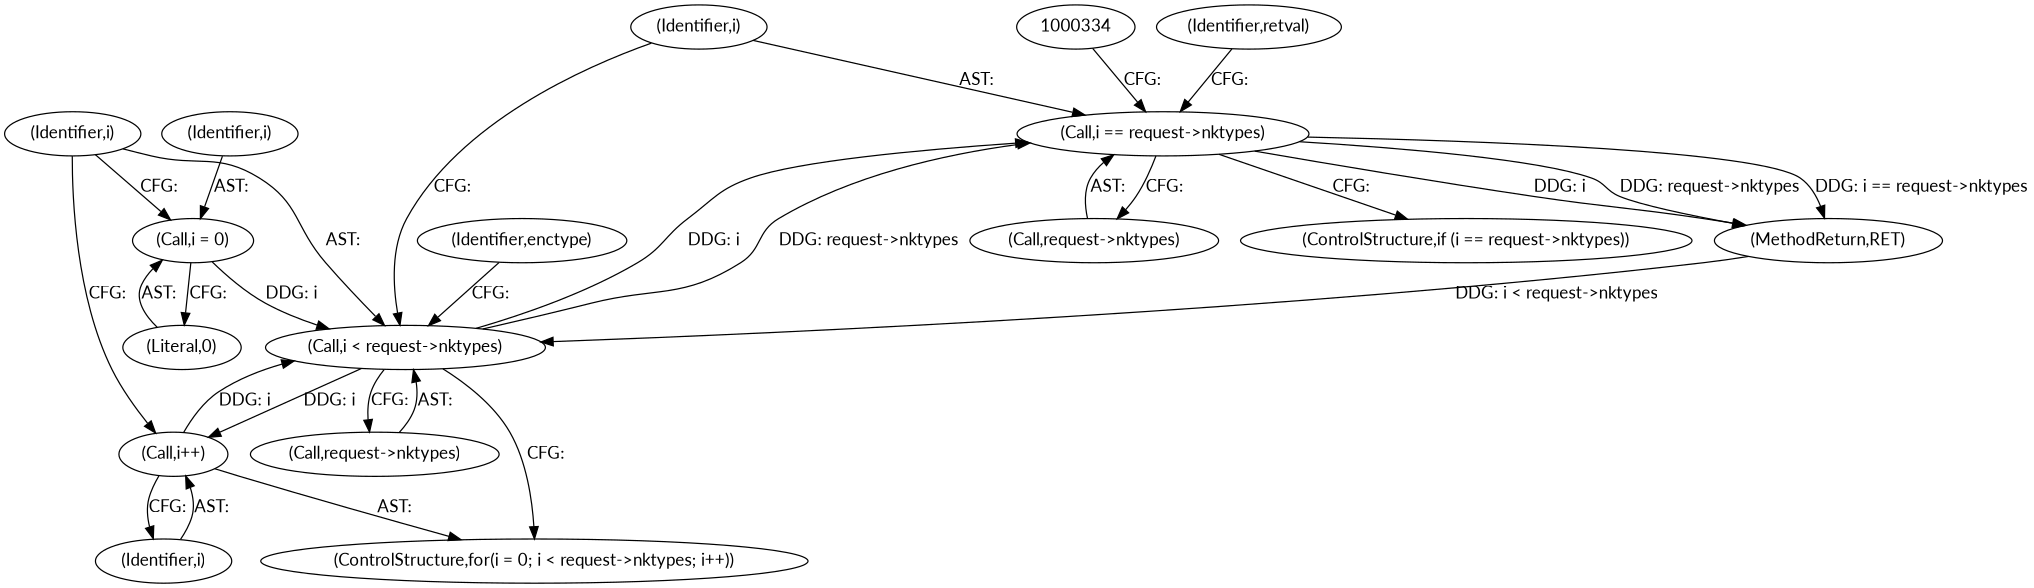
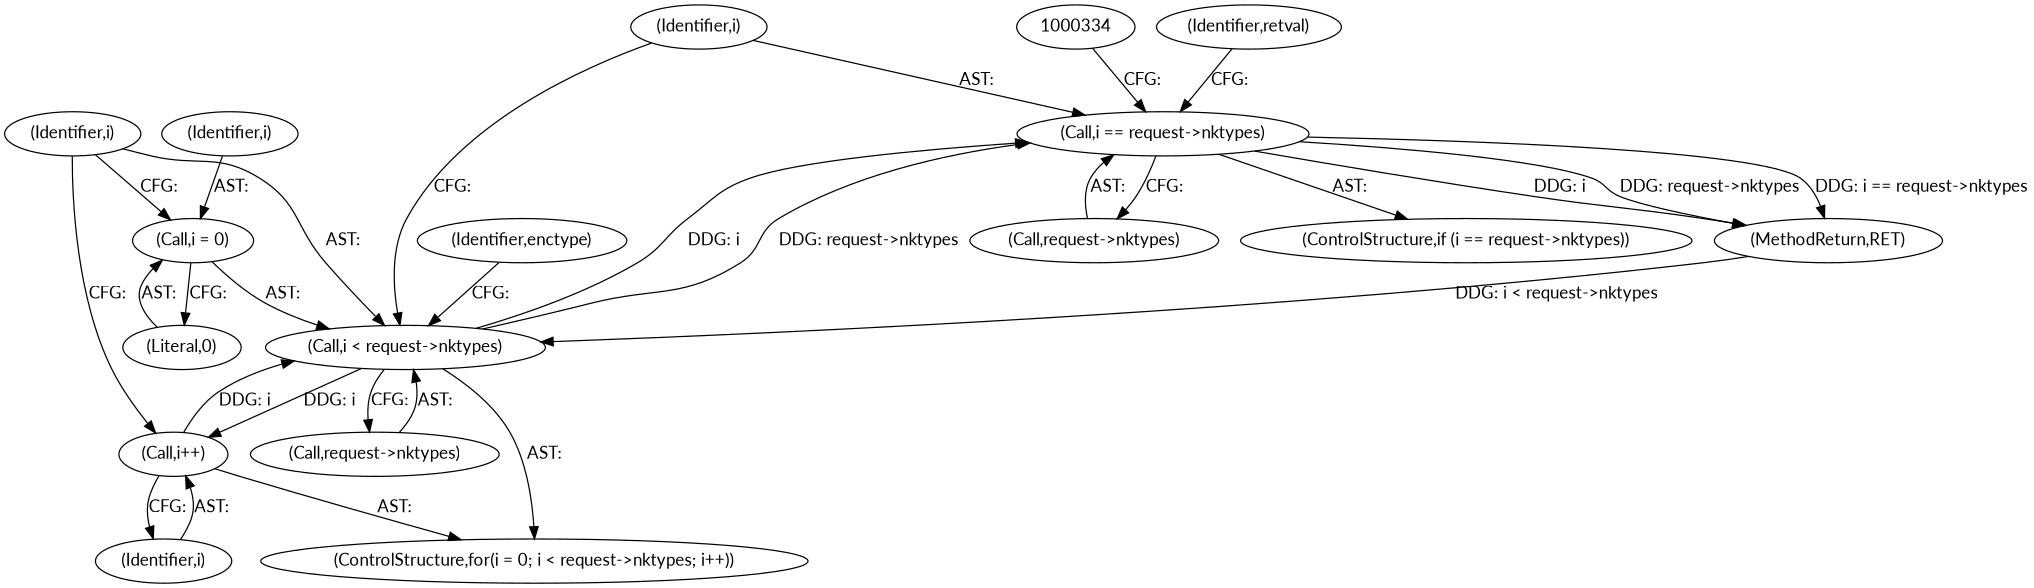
(1354, 187) -> (1353, 187)
(292, 294) -> (286, 294)
(549, 454) -> (547, 454)
